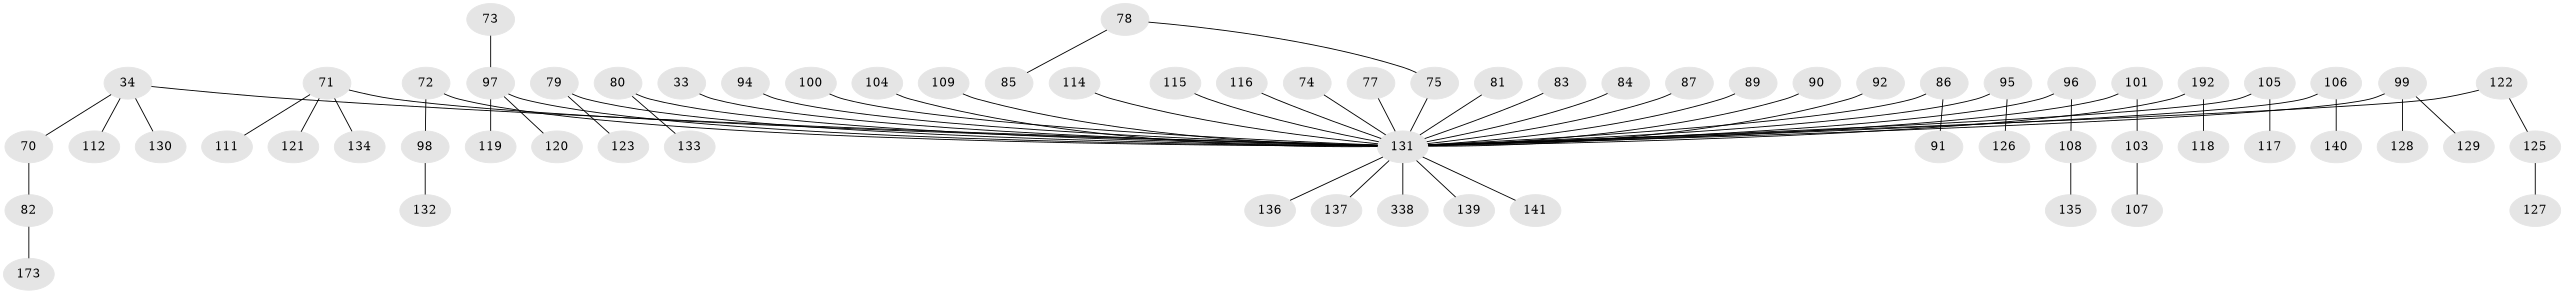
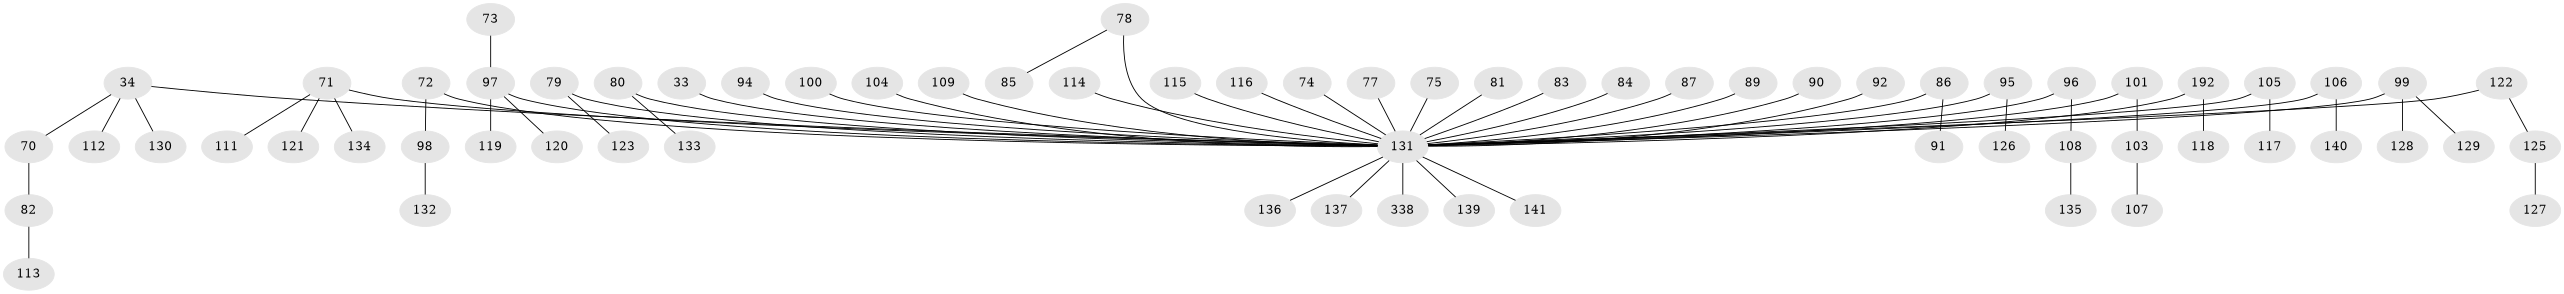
(1284, 40) -> (1246, 132)
(29, 274) -> (29, 274)
